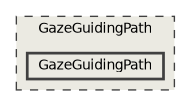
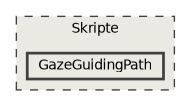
(95, 29) -> (95, 29)
